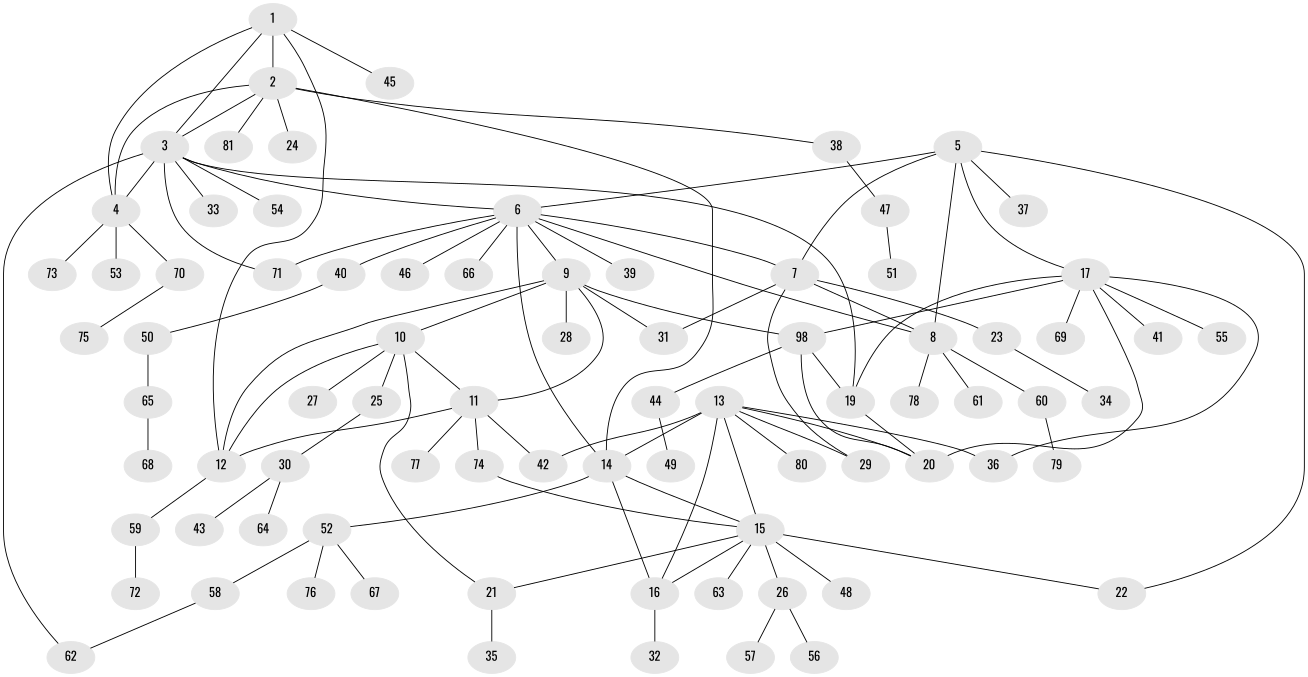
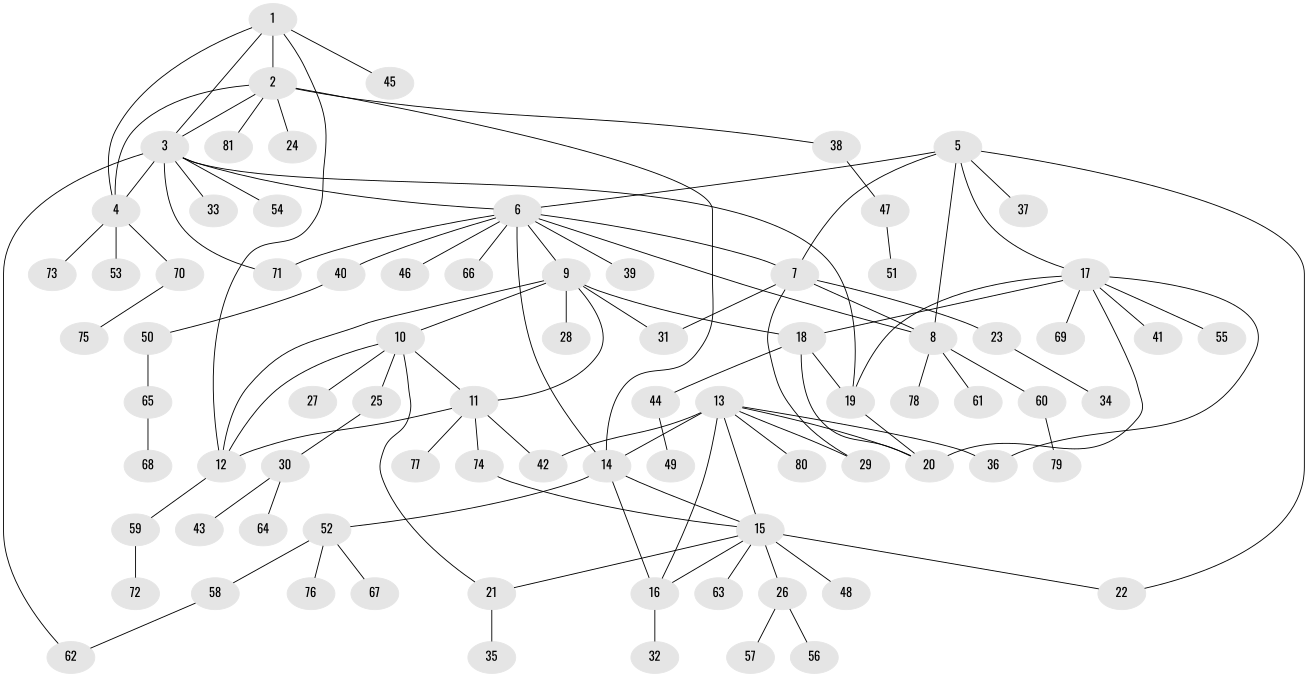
(802, 338) -> (802, 338)
